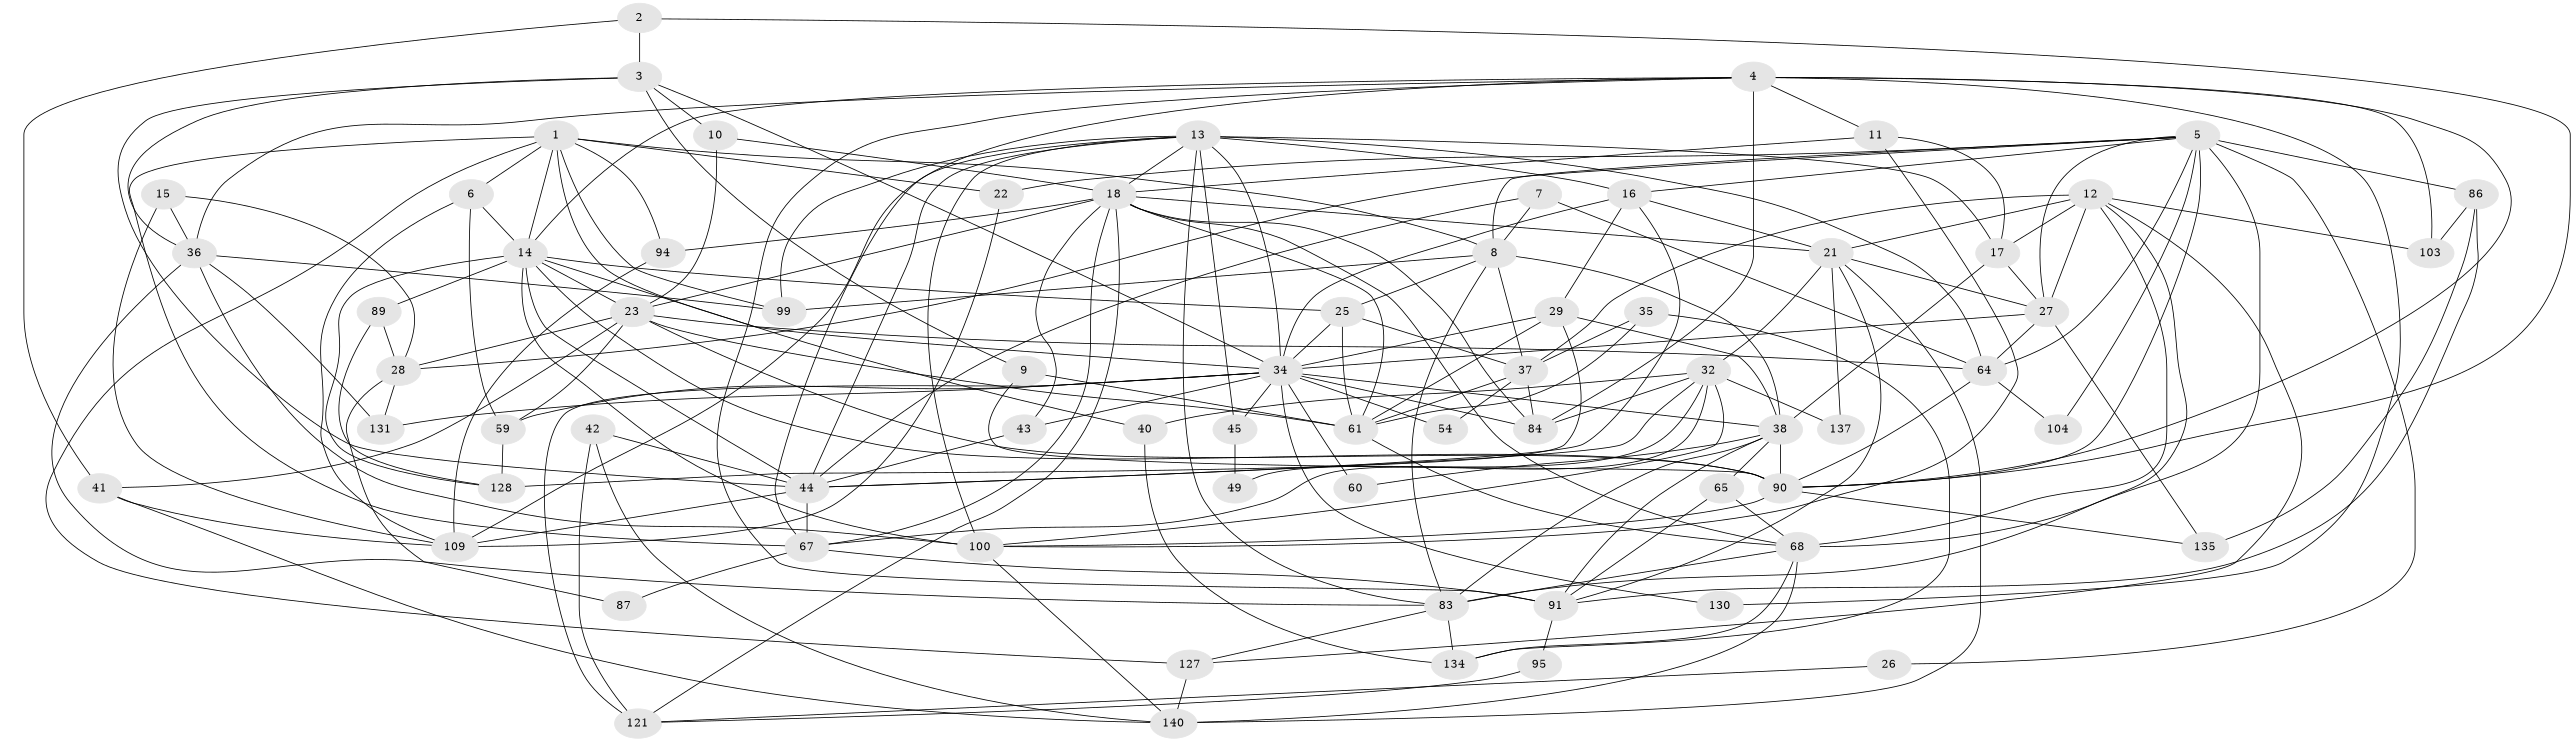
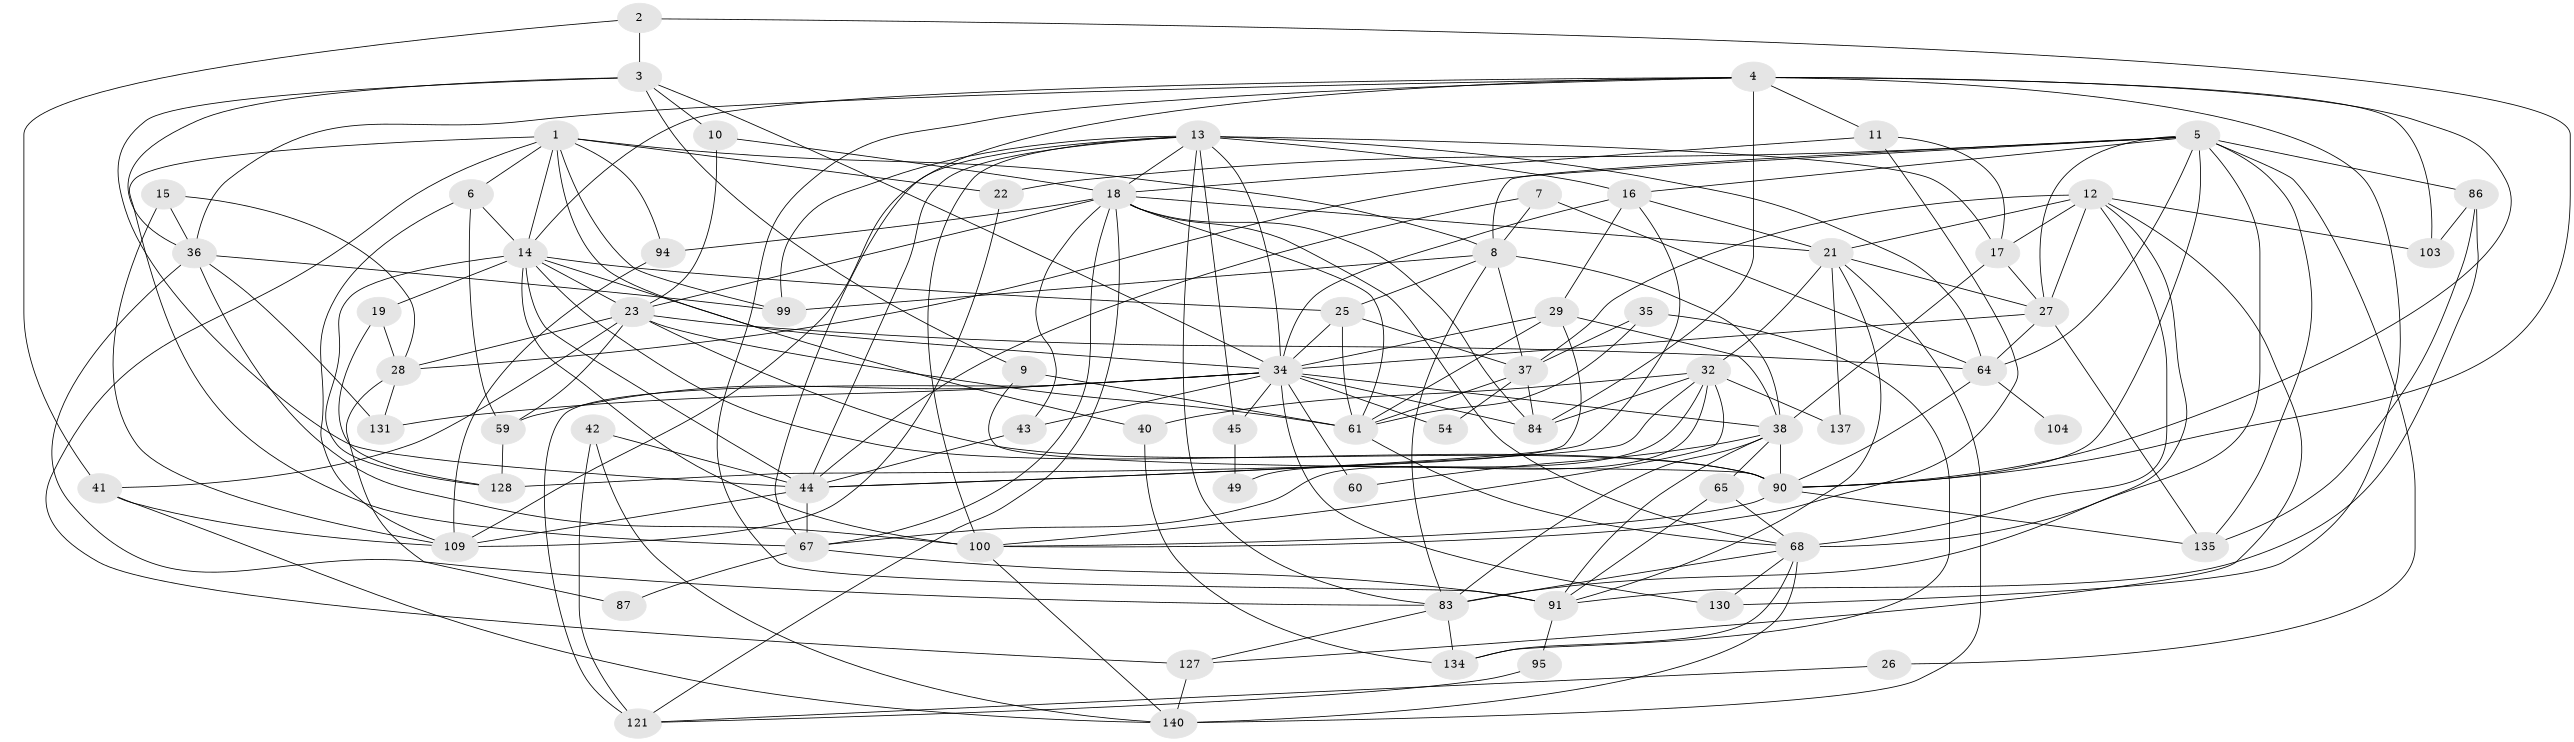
(2142, 296) -> (2310, 330)
(379, 312) -> (379, 312)
none -> (1753, 581)
